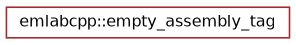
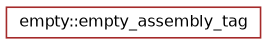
(148, 23) -> (133, 23)
